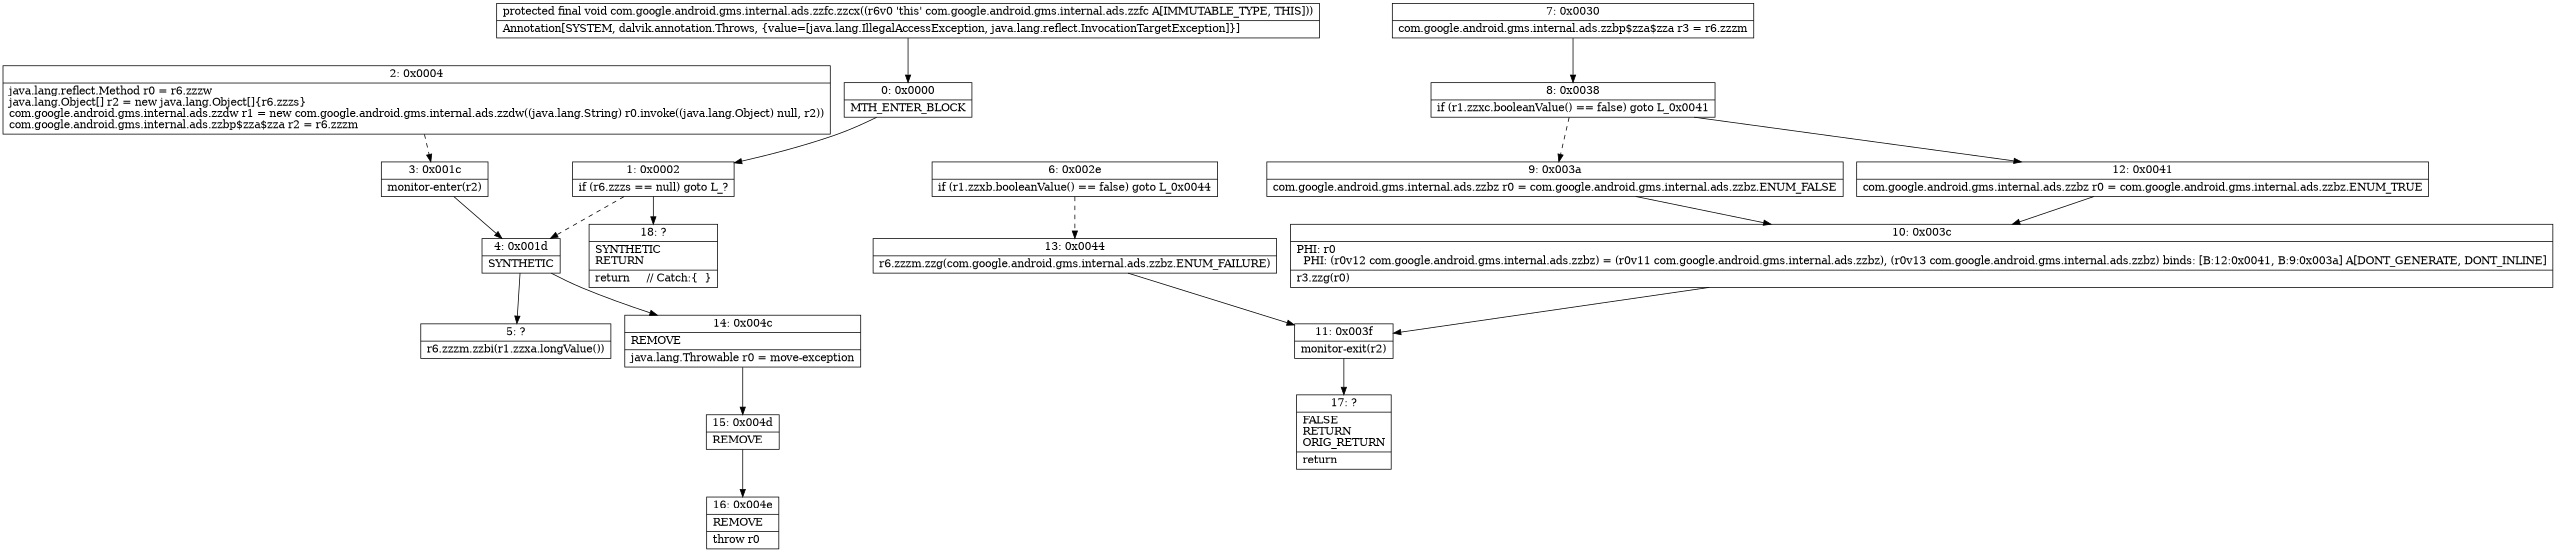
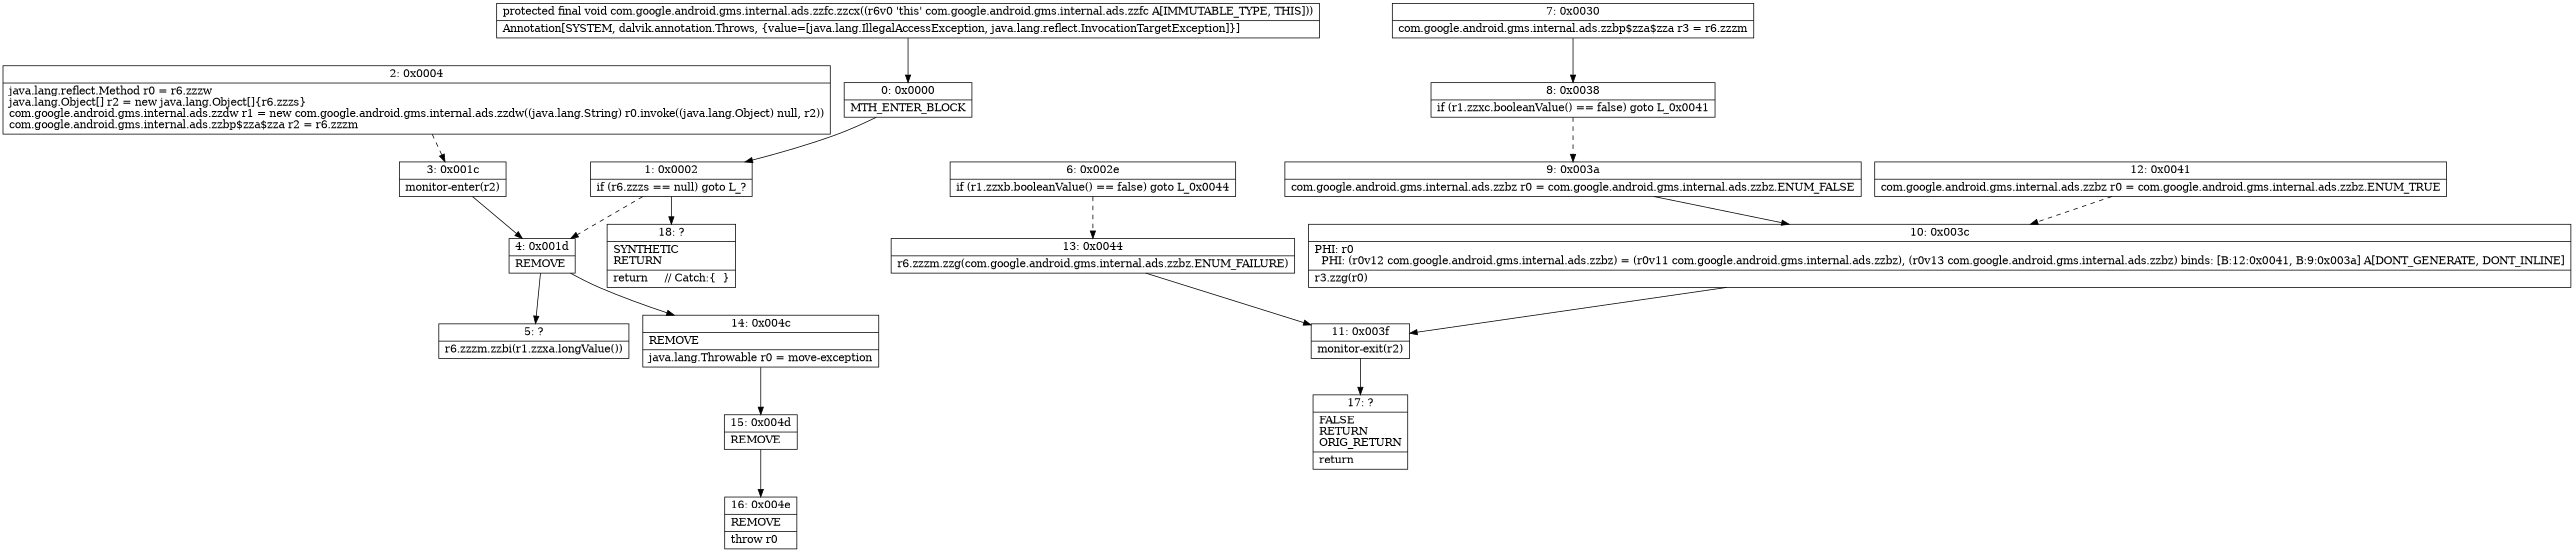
(1854, 139) -> none
(2057, 209) -> (2075, 209)
(521, 264) -> (540, 264)
